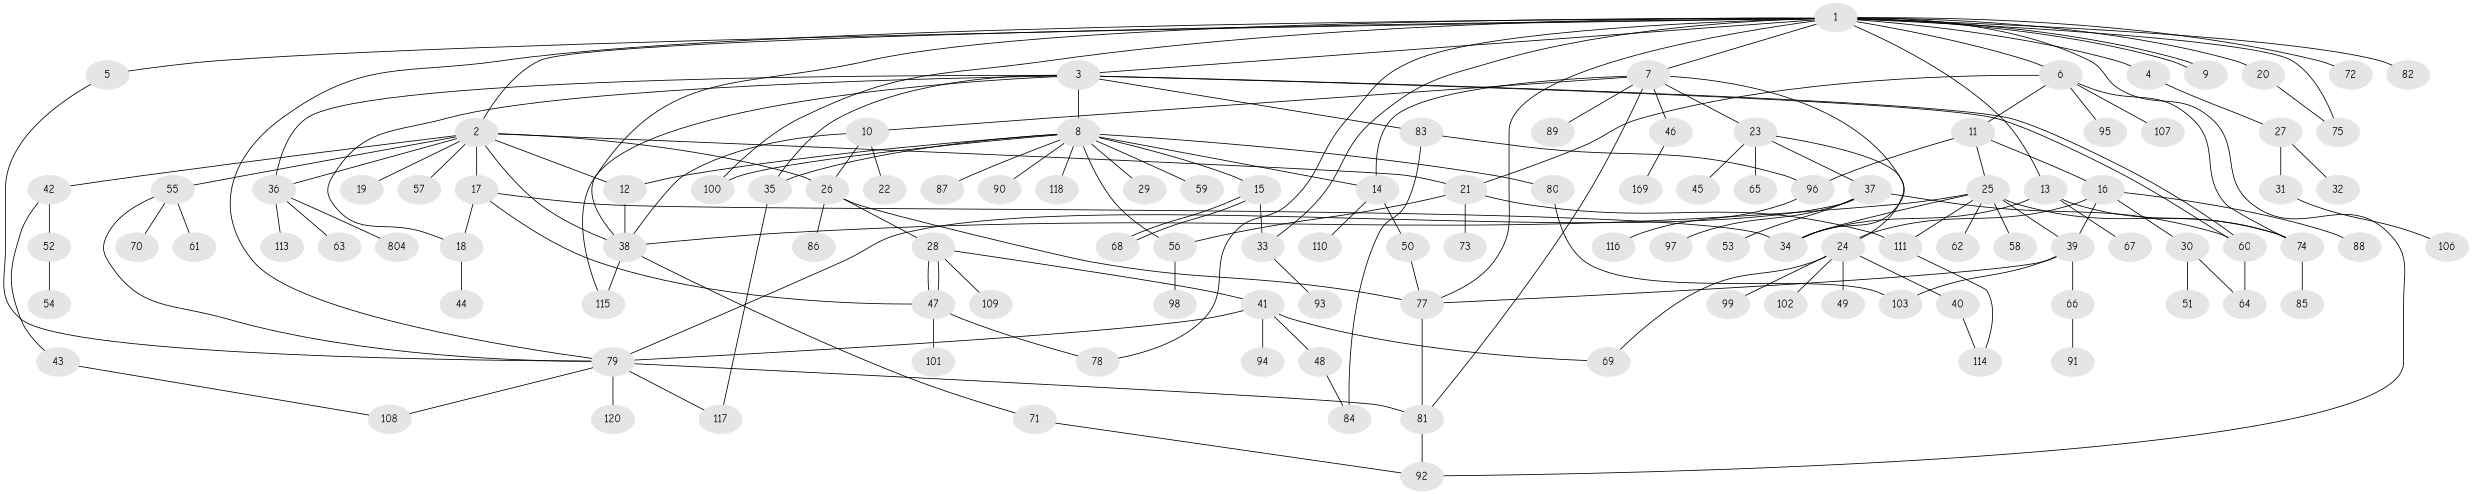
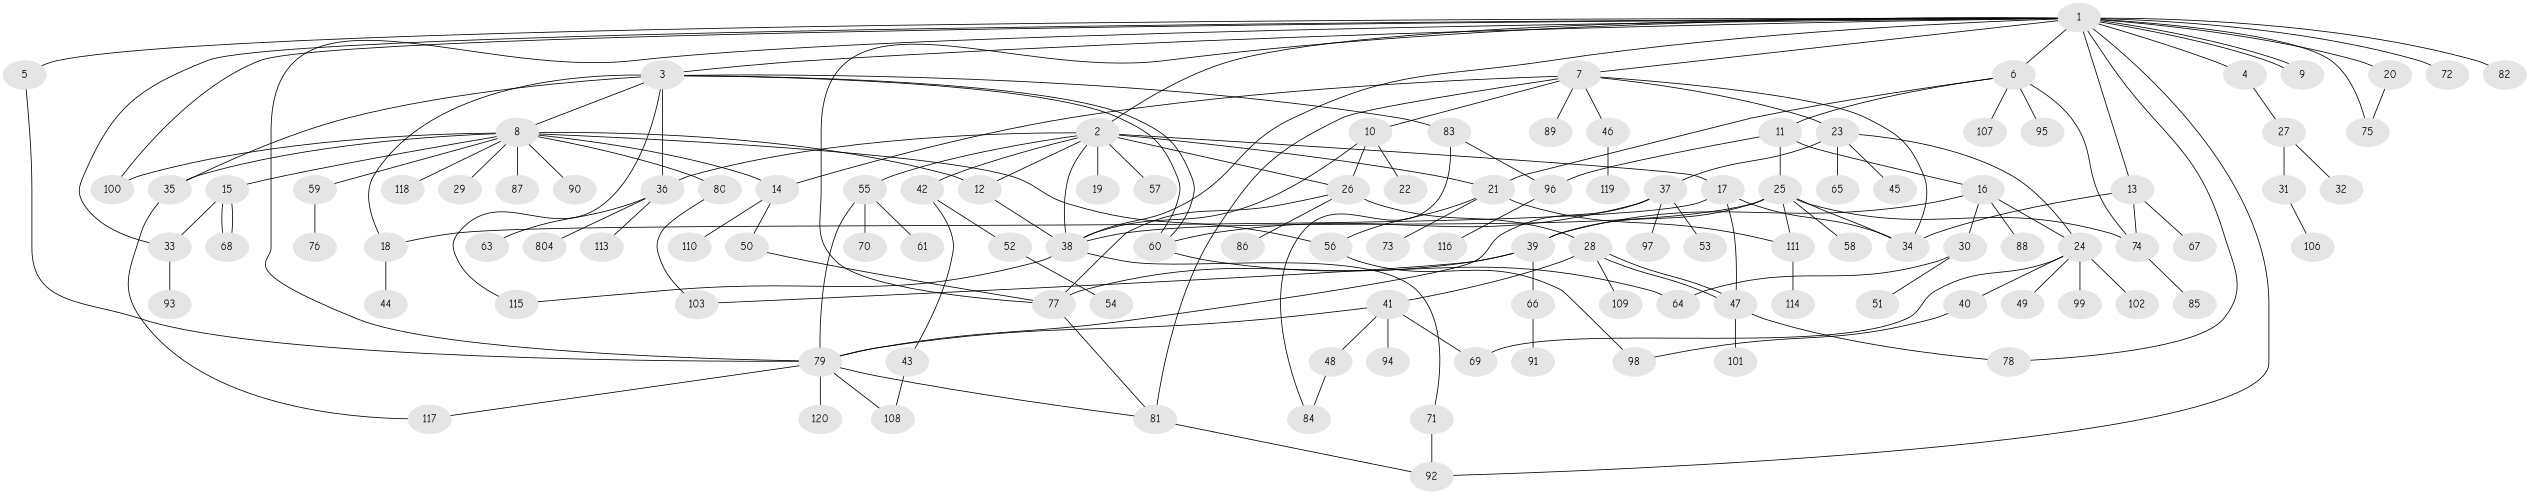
(1641, 190) -> (1608, 190)
none -> (315, 247)
(1958, 247) -> none
(1969, 333) -> (1728, 345)
